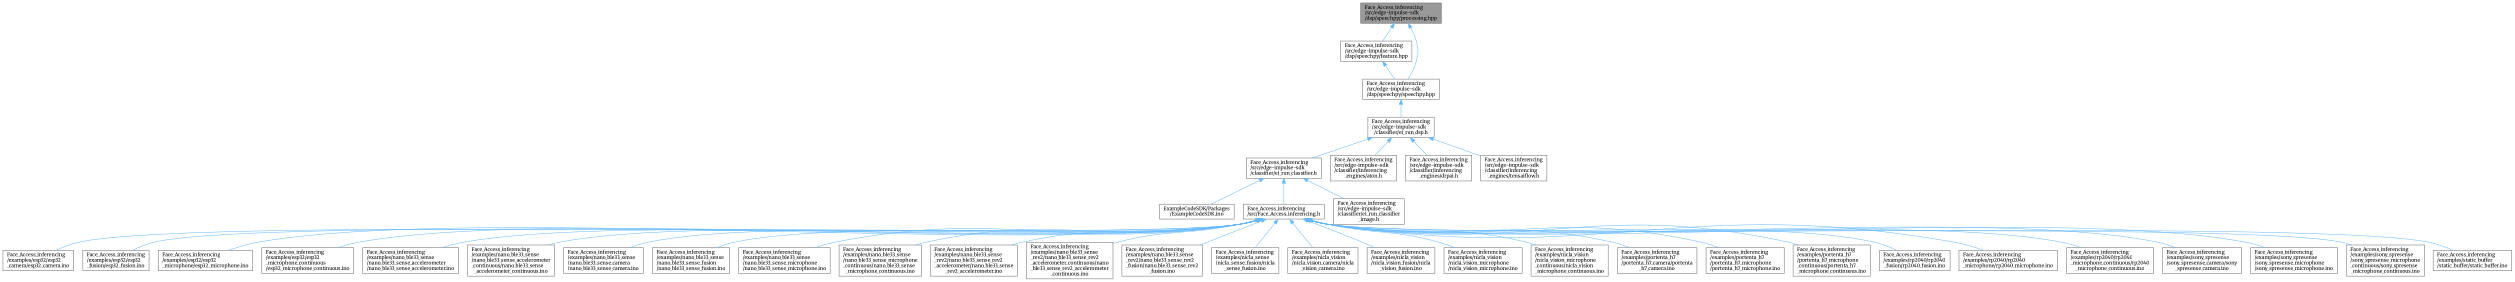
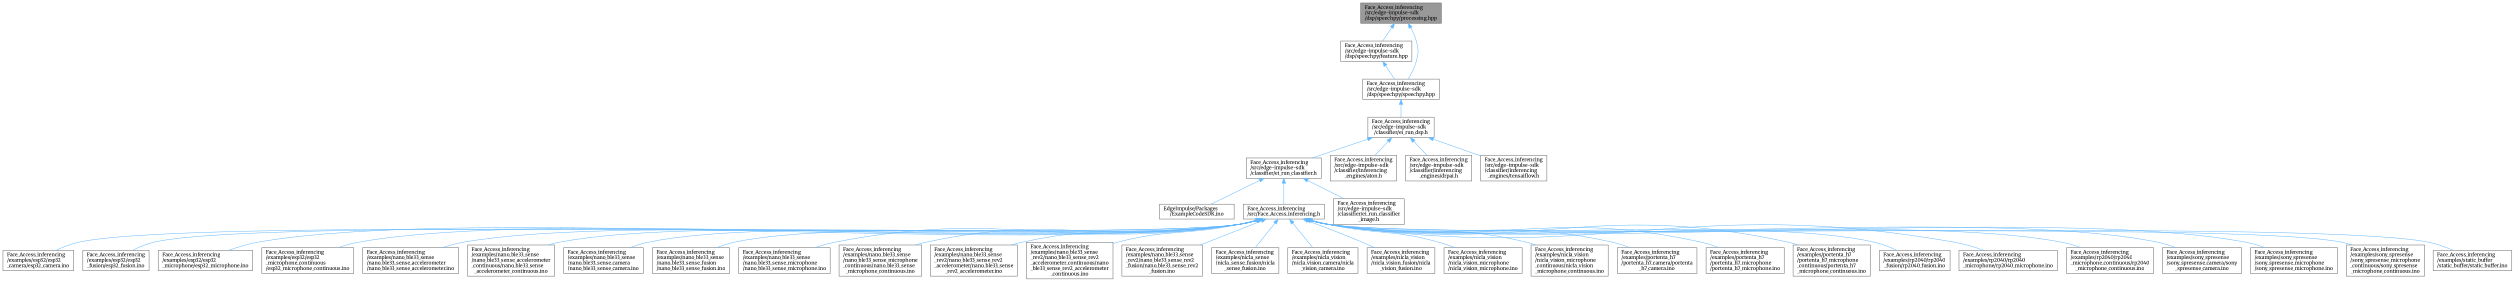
(1197, 212) -> (1197, 212)
